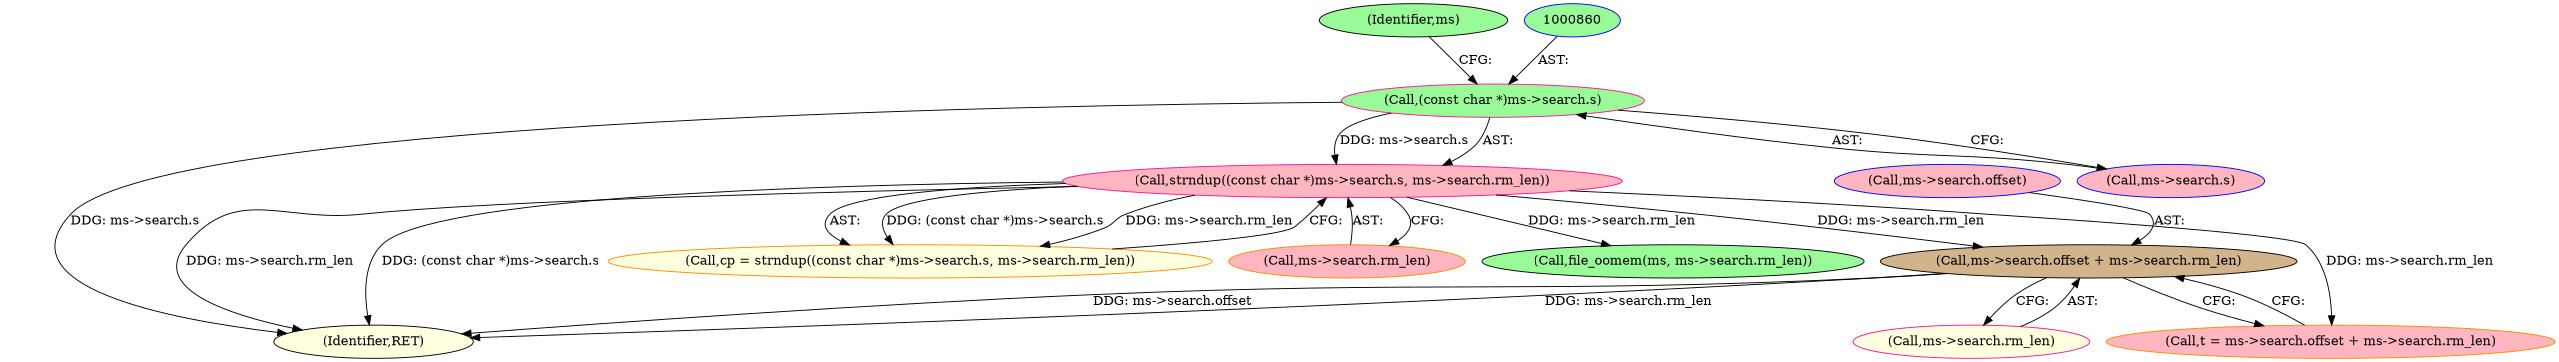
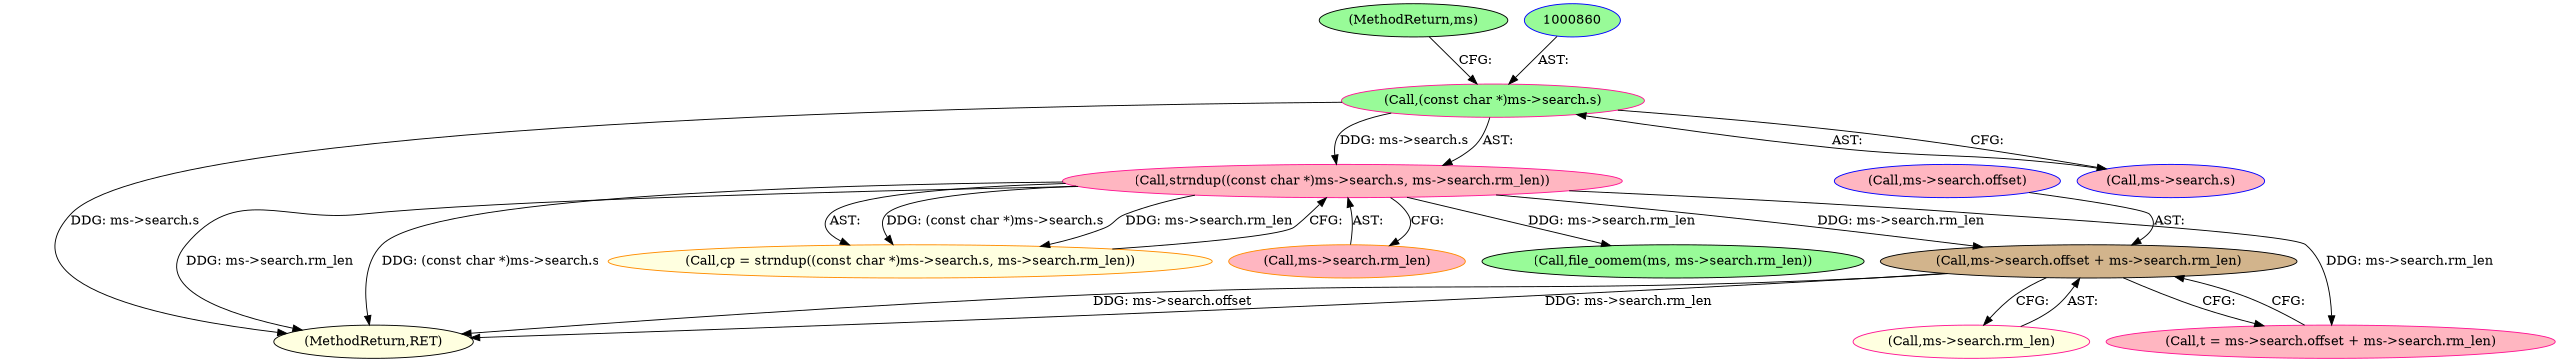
(1413, 20) -> (1413, 20)
(374, 342) -> (374, 342)
(2331, 342) -> (2331, 342)
